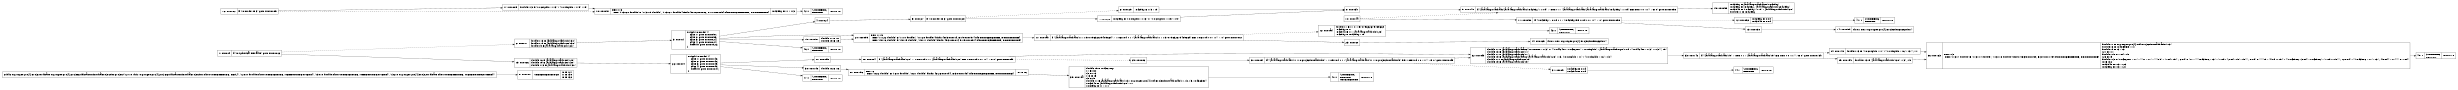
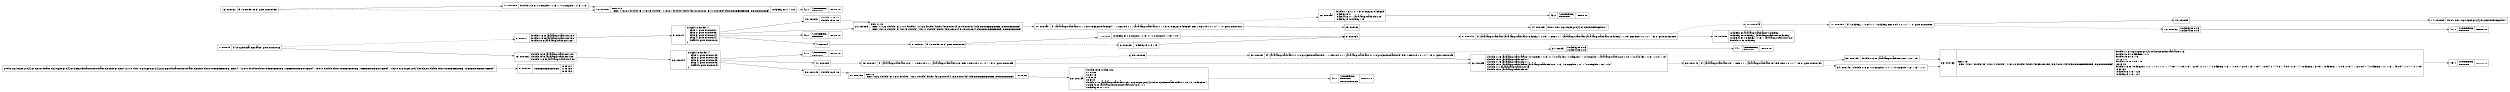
(1428, 16) -> (1706, 26)
(1110, 83) -> (1116, 85)
